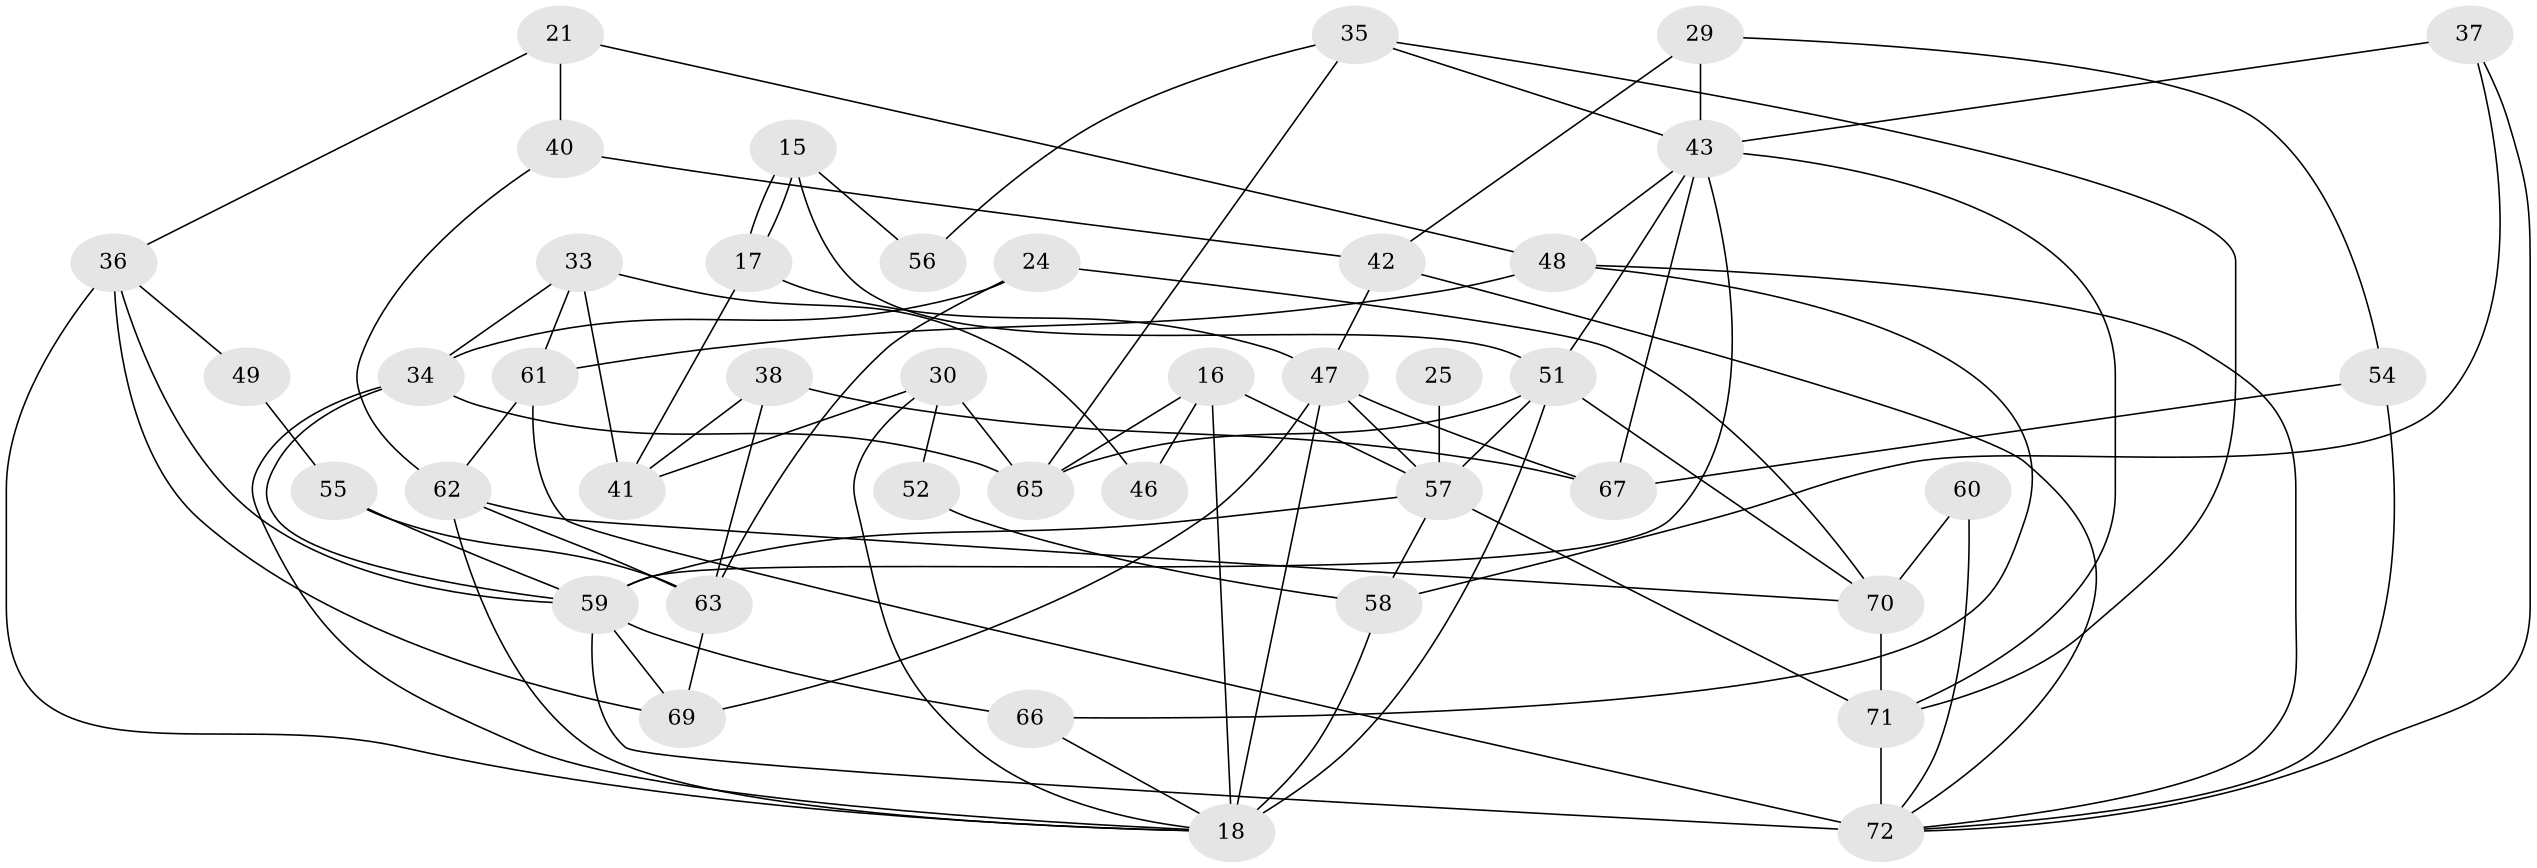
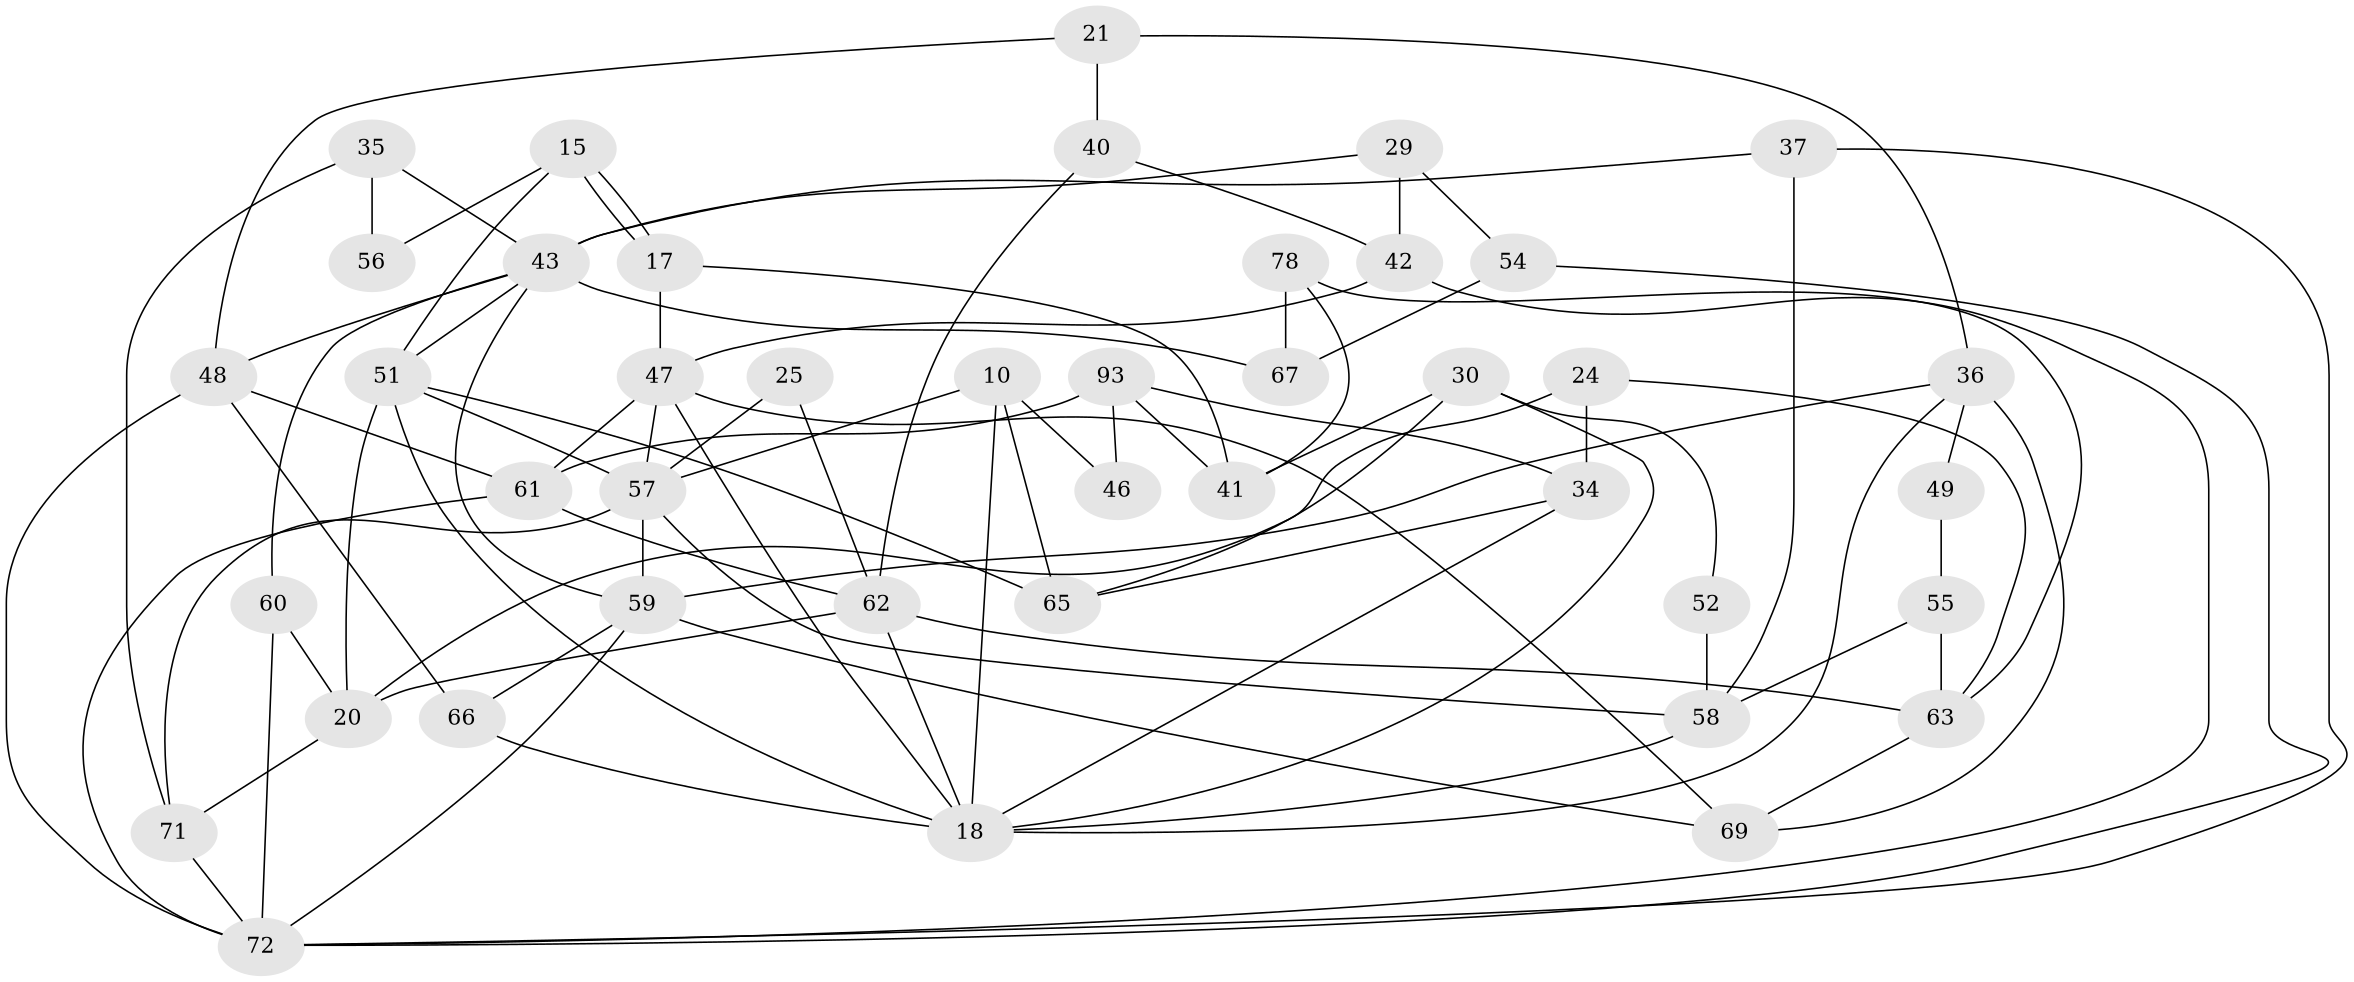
(580, 263) -> (1112, 377)
(1193, 263) -> none
(2111, 352) -> (317, 368)
(770, 377) -> (1286, 263)
(1211, 377) -> (998, 377)
(1466, 438) -> (588, 439)
none -> (834, 491)
(271, 510) -> none
(477, 556) -> (1816, 666)
(1881, 605) -> (348, 719)
